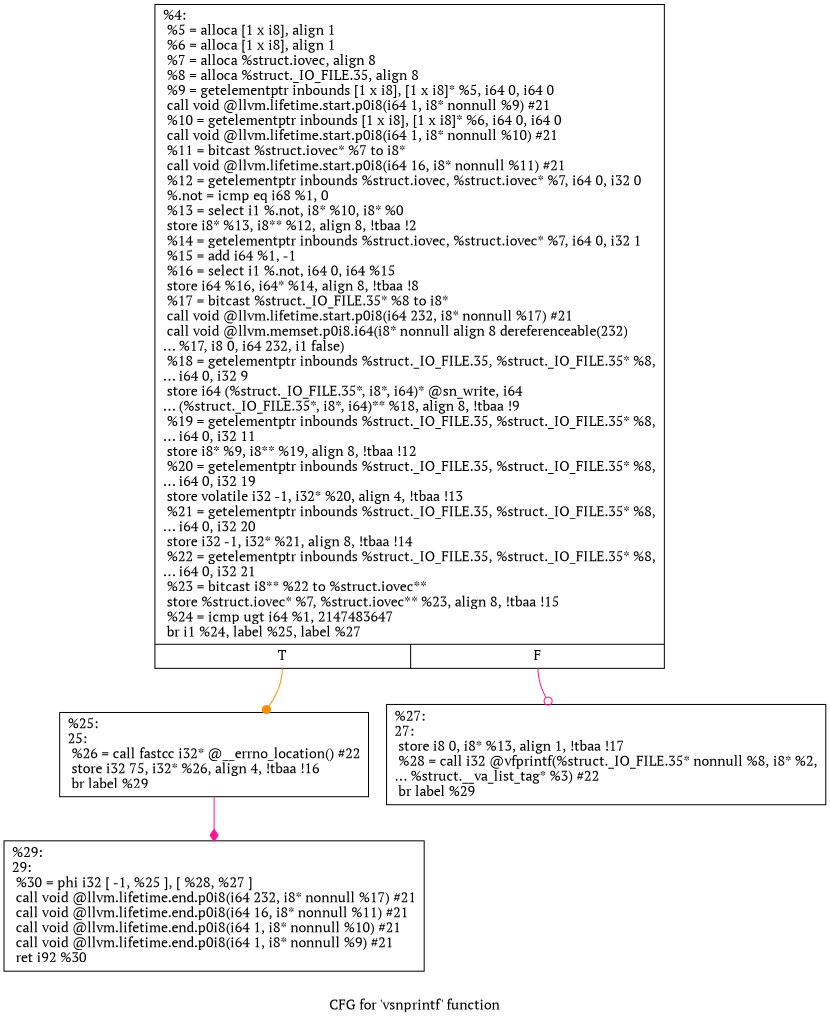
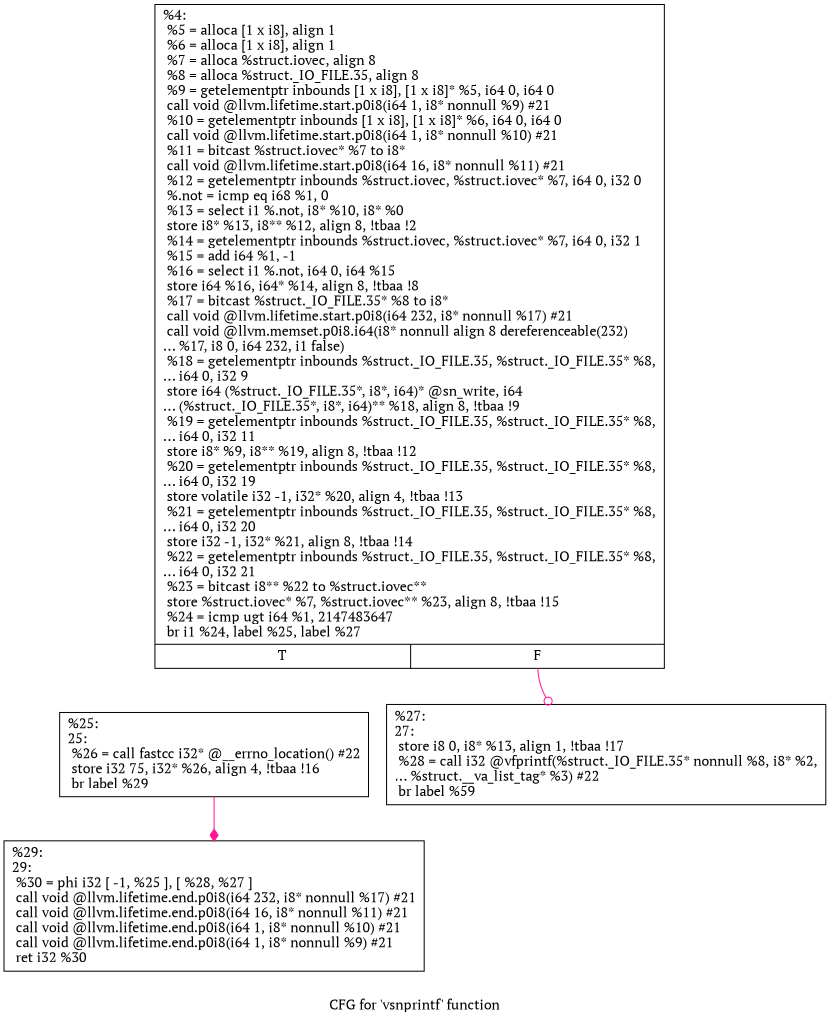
(279, 688) -> none
(435, 792) -> (435, 792)
(50, 958) -> (50, 958)
